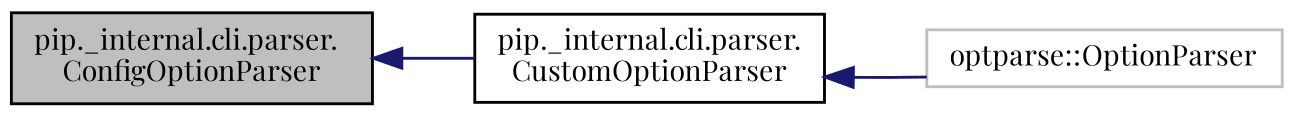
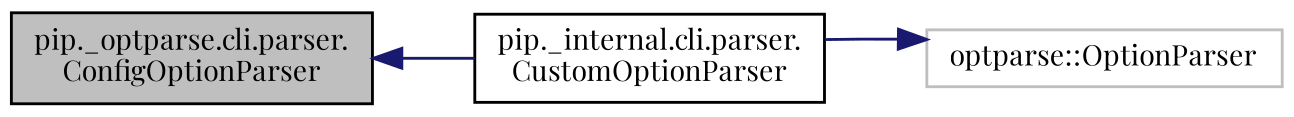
(192, 58) -> (192, 58)
(890, 77) -> (862, 39)
